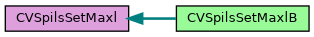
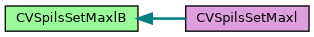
(159, 19) -> (169, 19)
